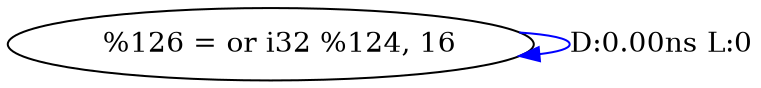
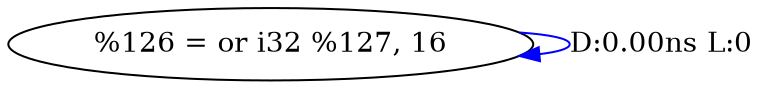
(271, 44) -> (271, 44)
